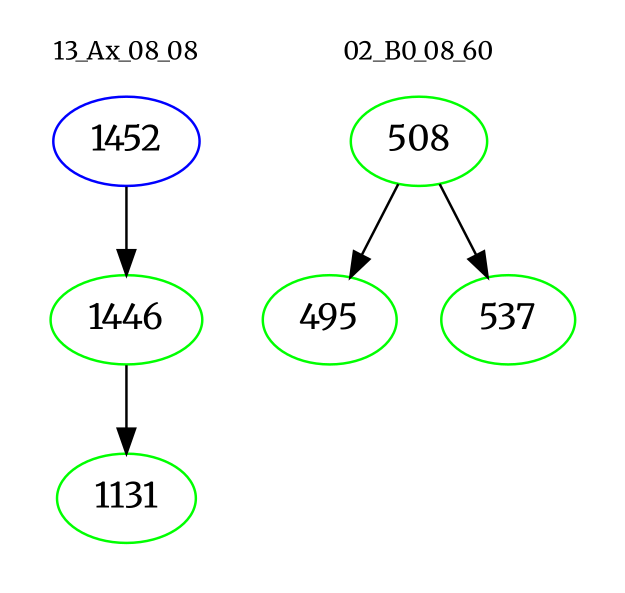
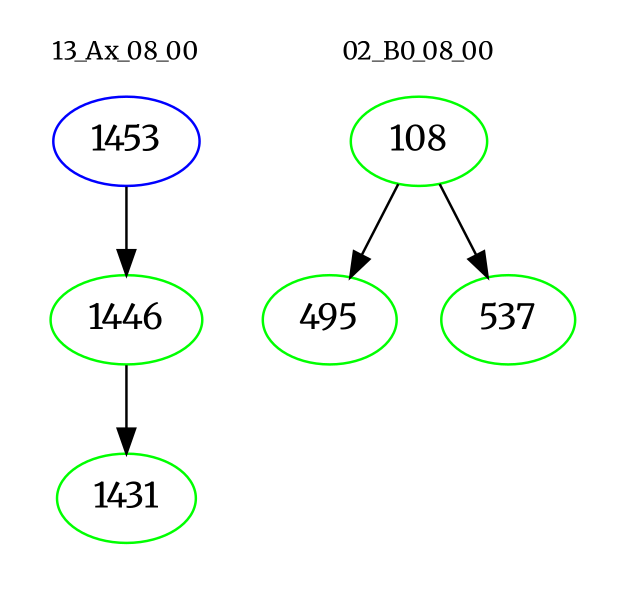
(126, 53) -> (126, 53)
(419, 53) -> (419, 53)
(126, 141) -> (126, 141)
(419, 141) -> (419, 141)
(126, 498) -> (126, 498)
